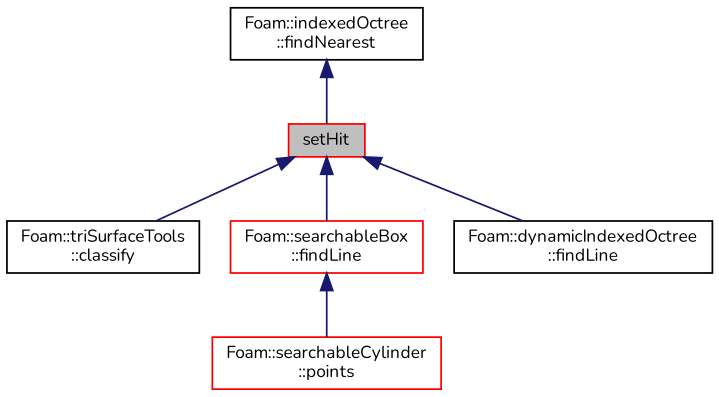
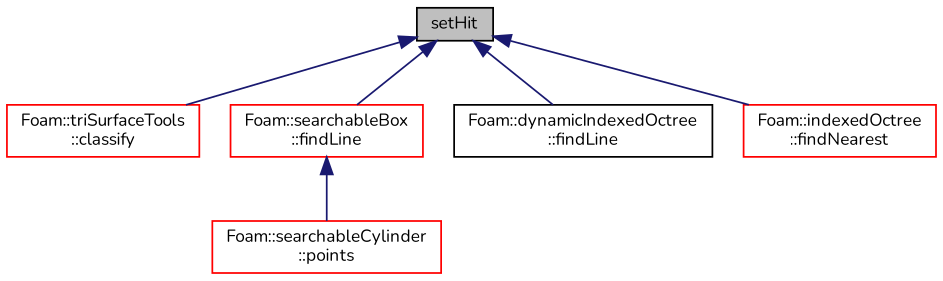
(327, 34) -> (840, 131)
(327, 101) -> (630, 73)
(327, 140) -> (455, 24)
(103, 247) -> (103, 131)
